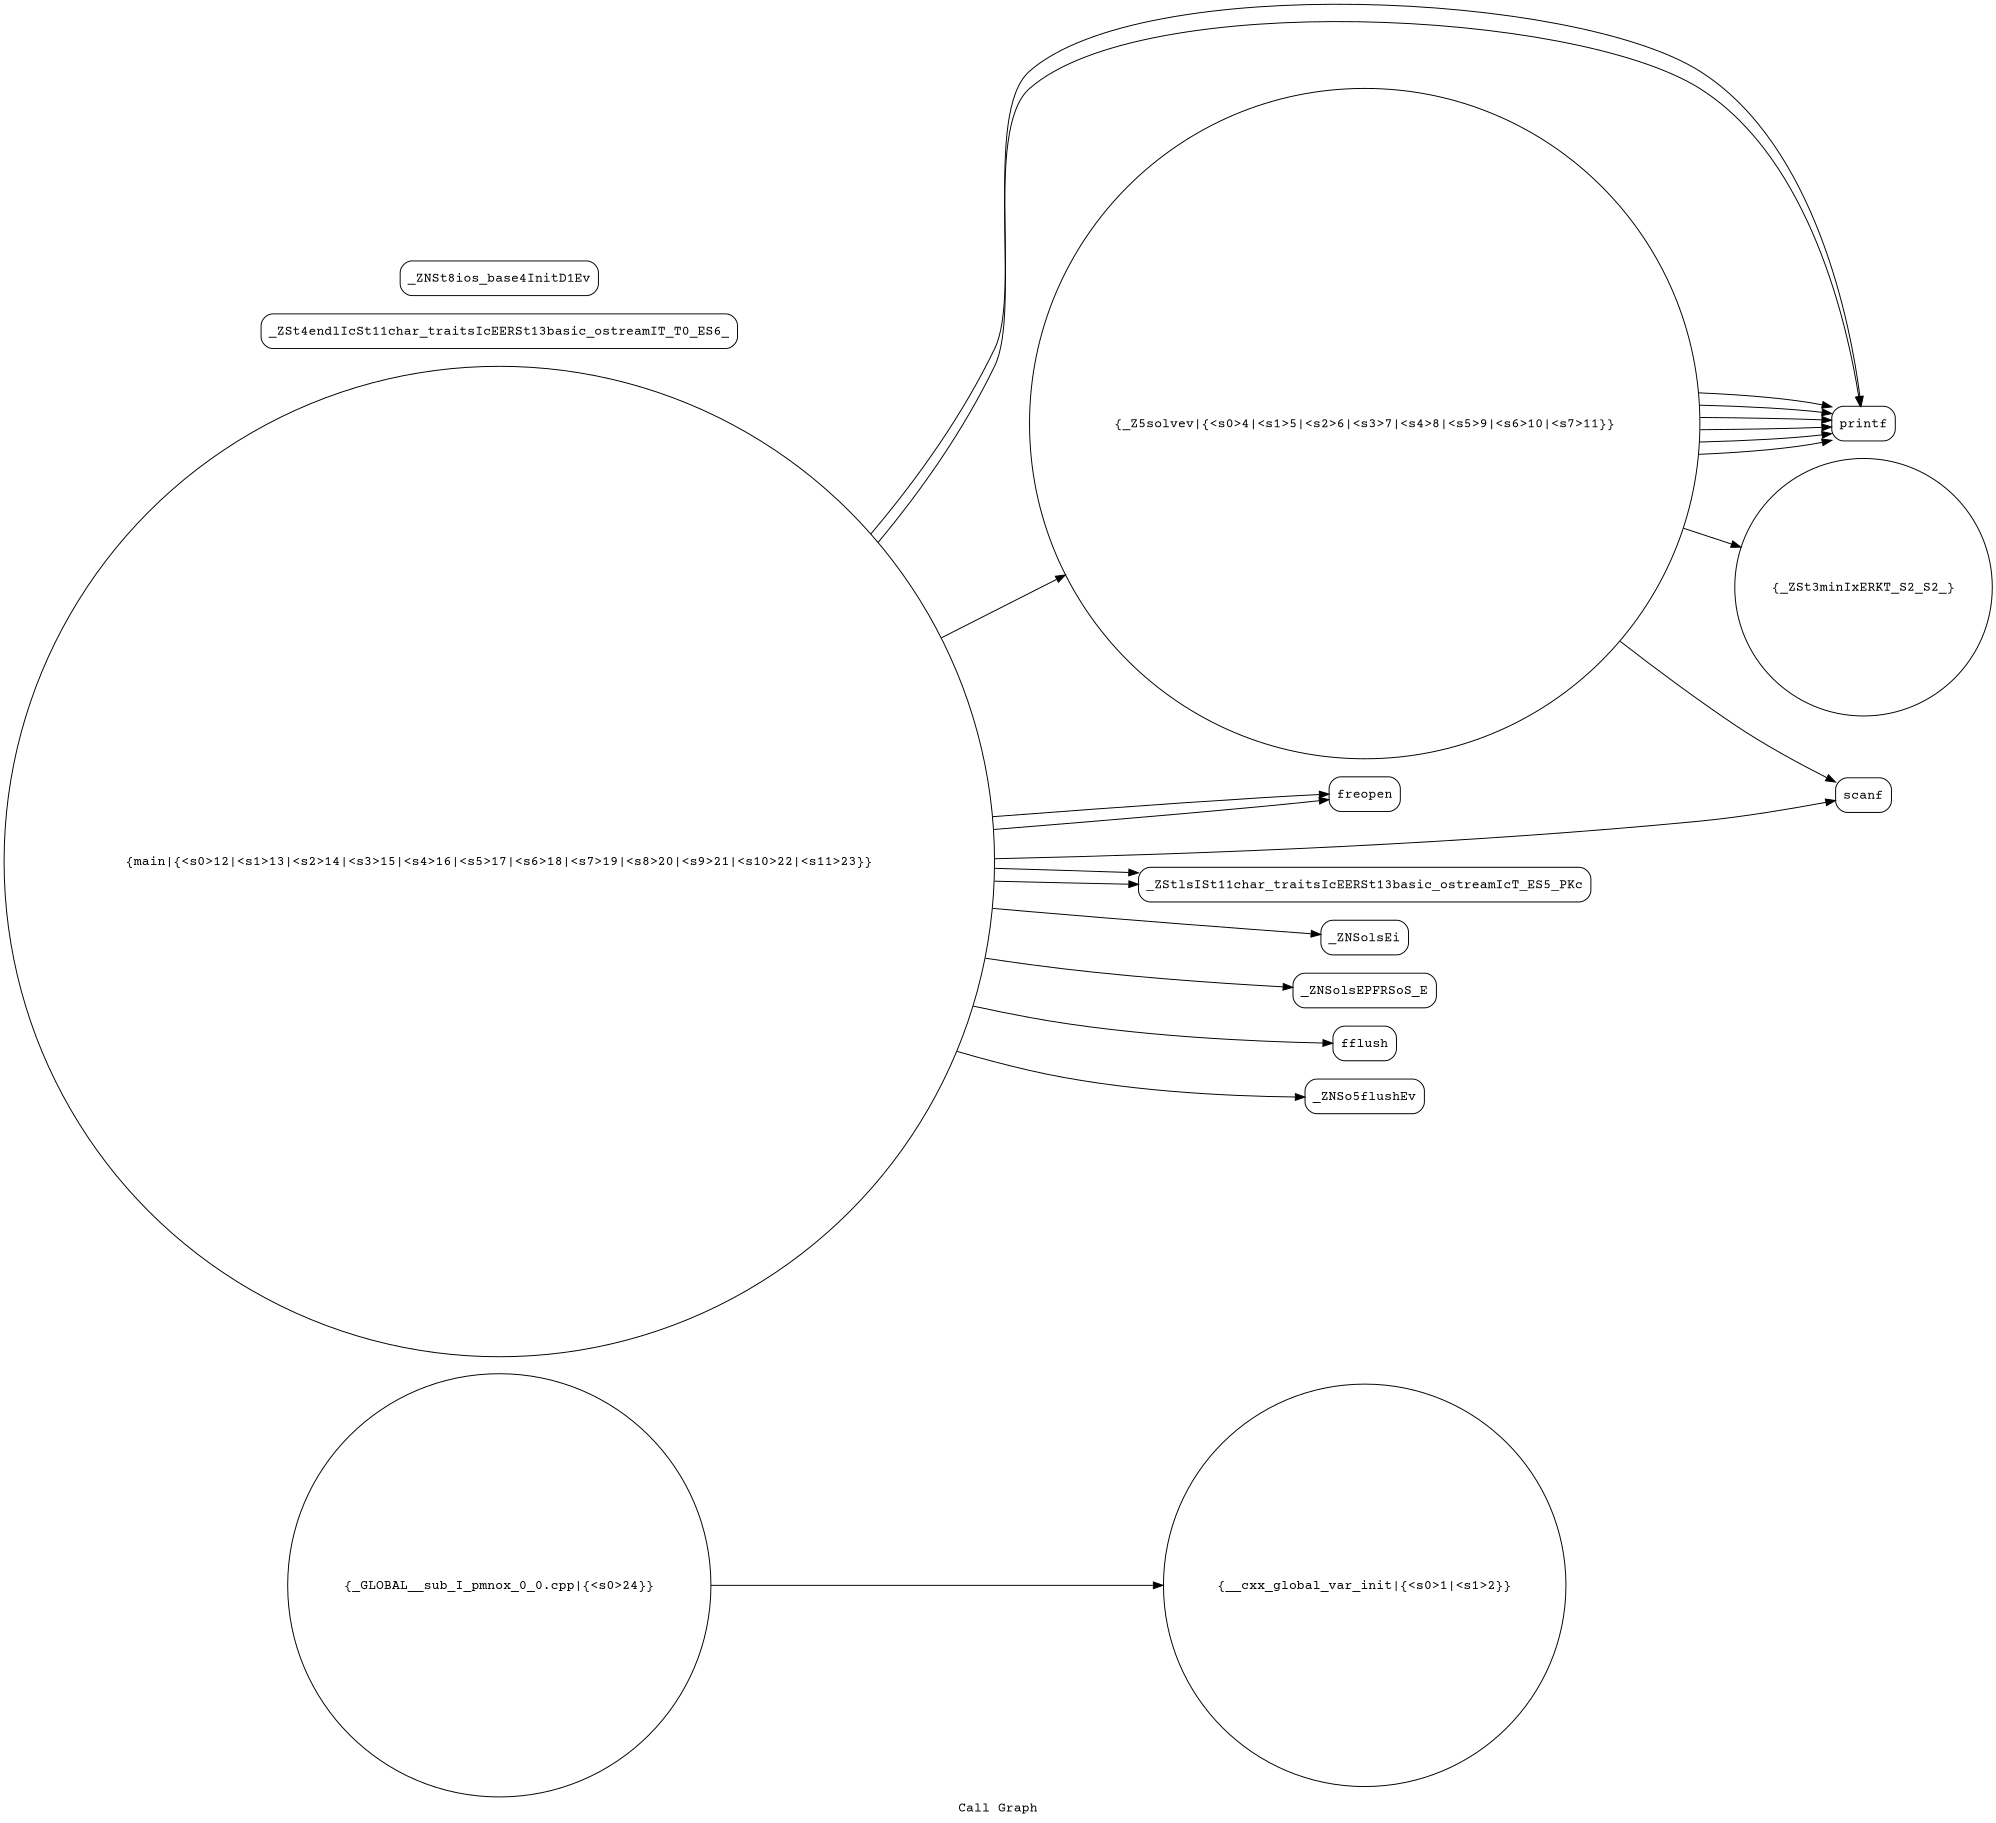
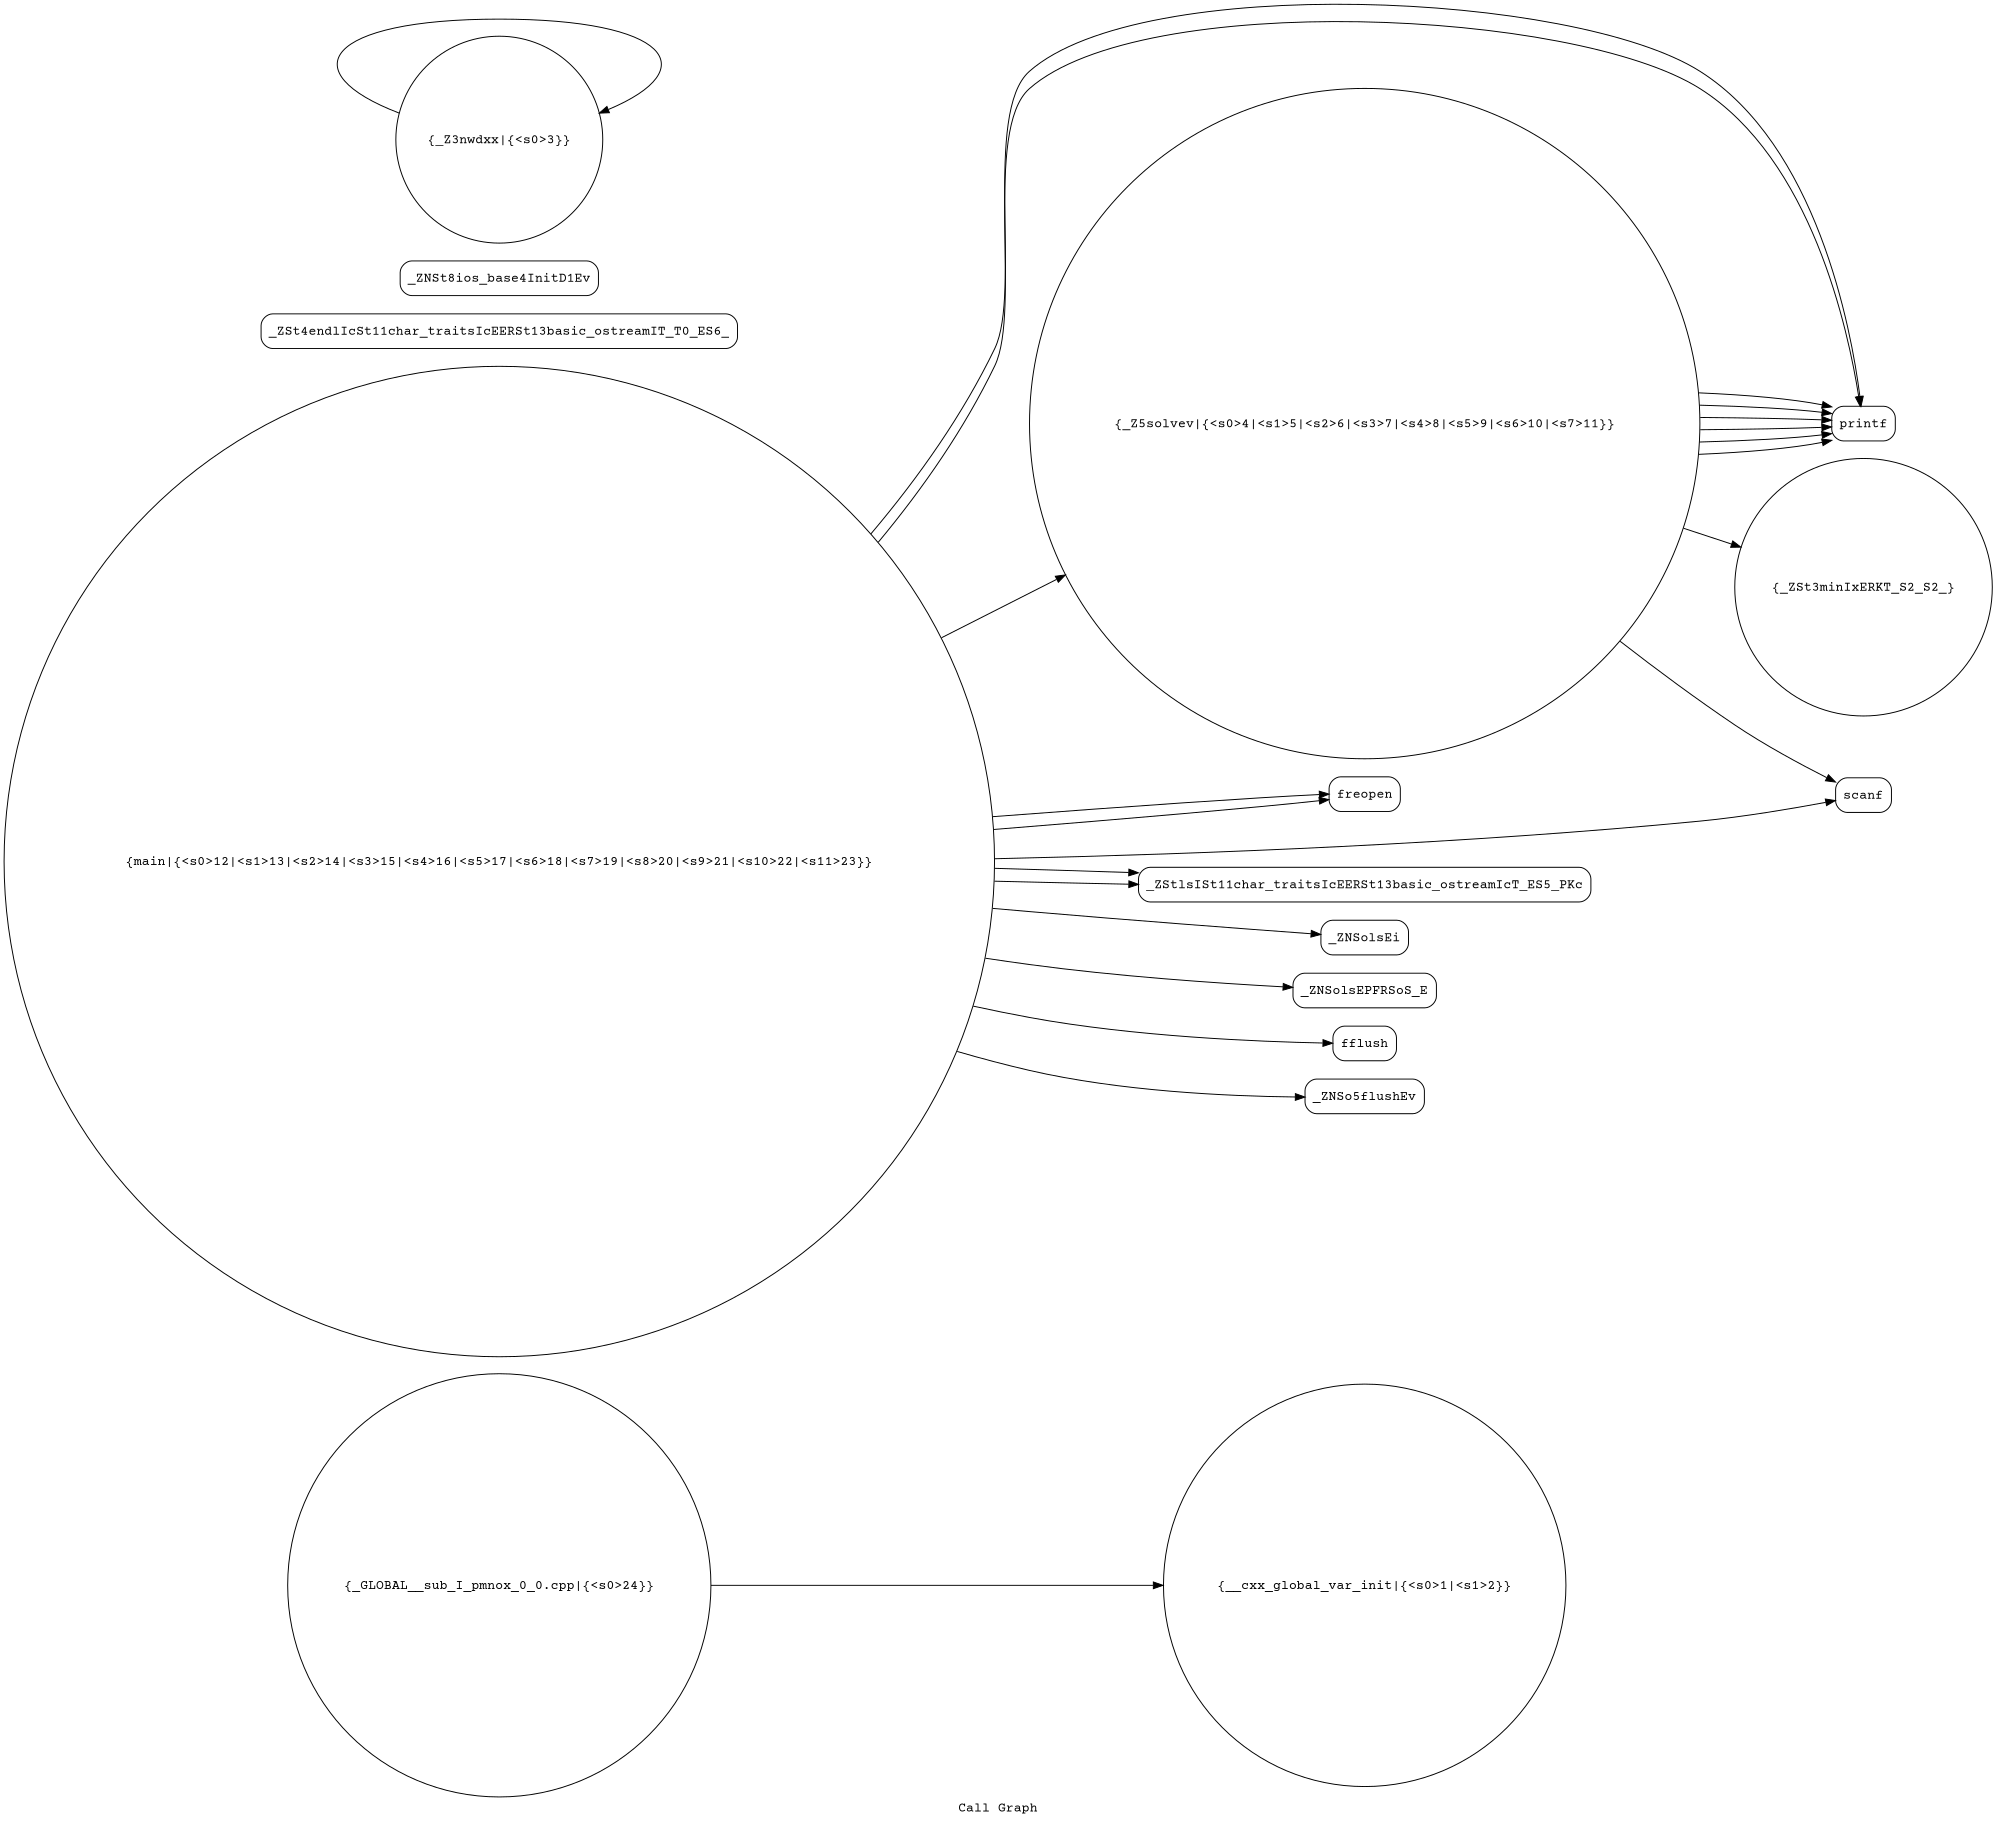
none -> (499, 140)
